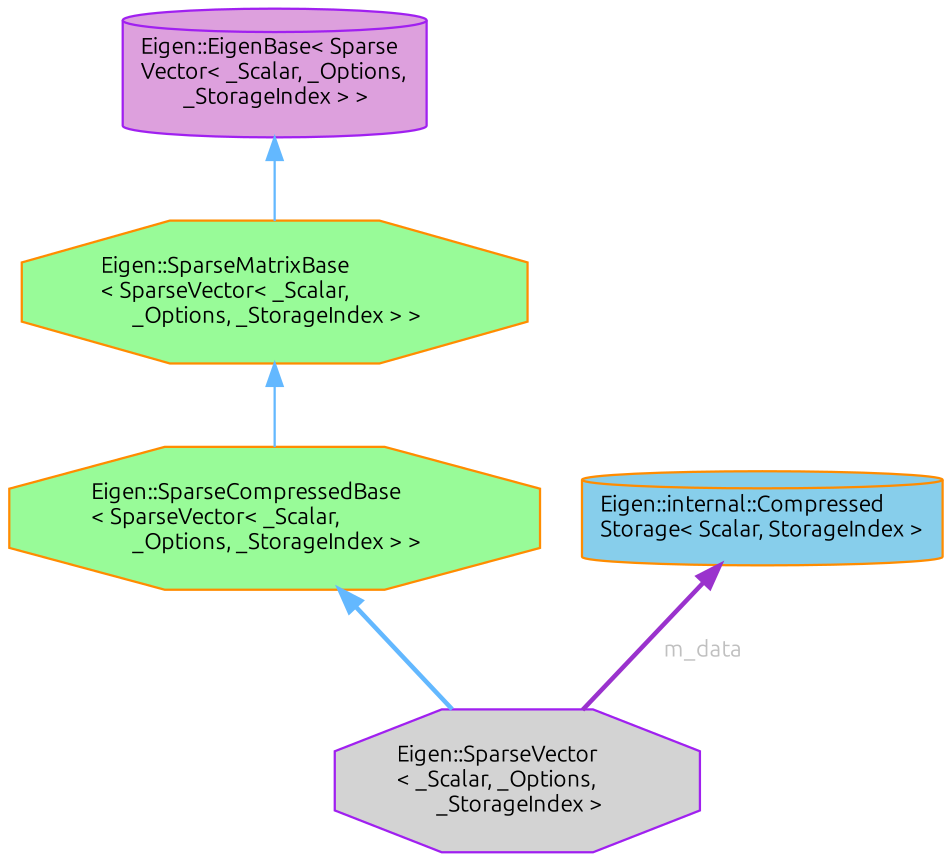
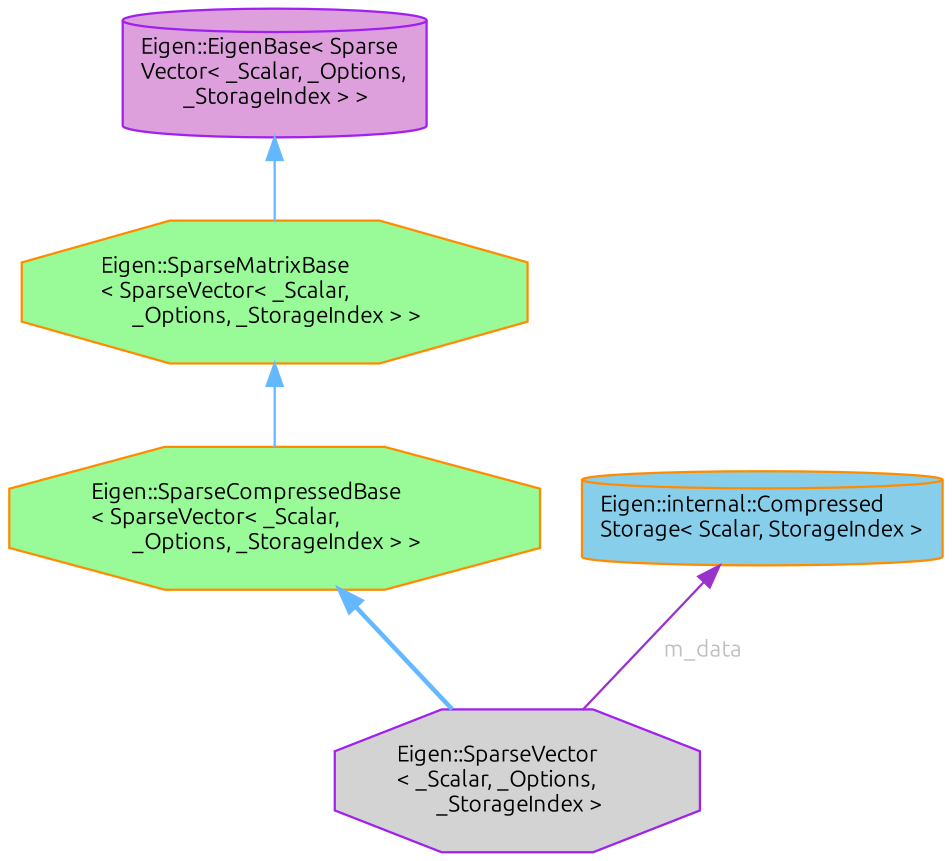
(643, 646) -> (643, 646)
